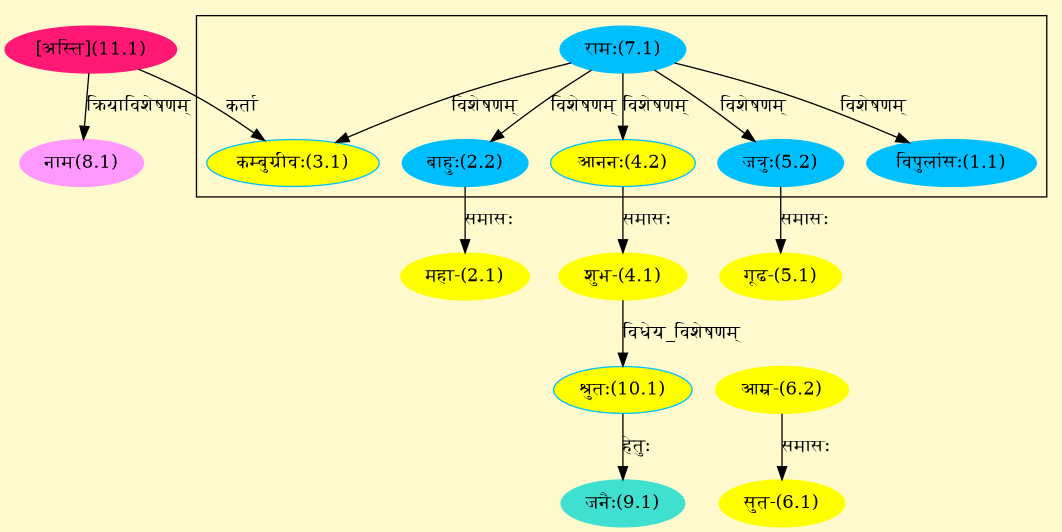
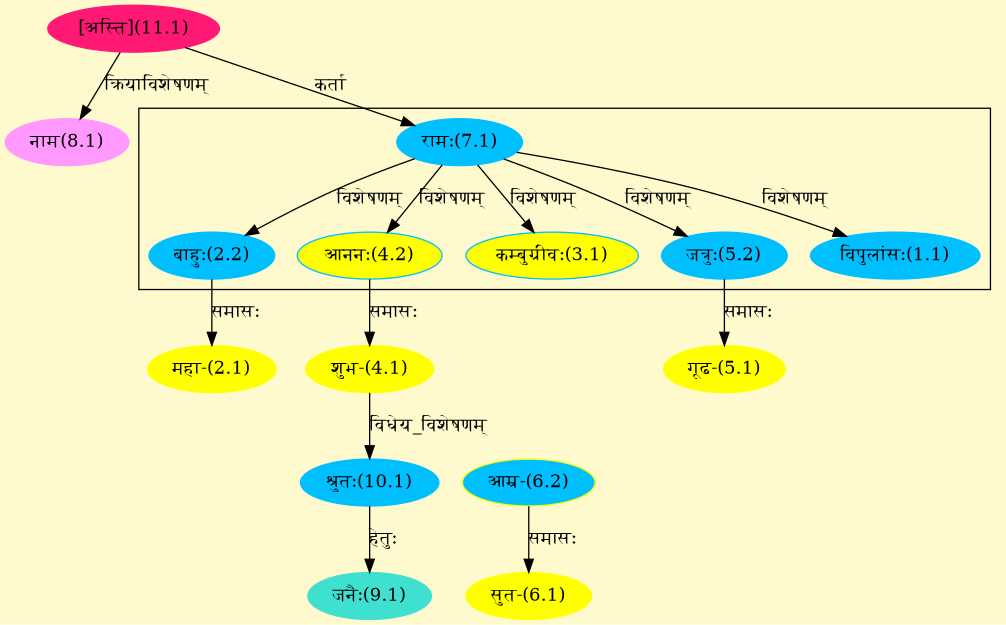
(207, 102) -> (294, 84)
(623, 390) -> (370, 483)
(782, 390) -> (529, 483)
